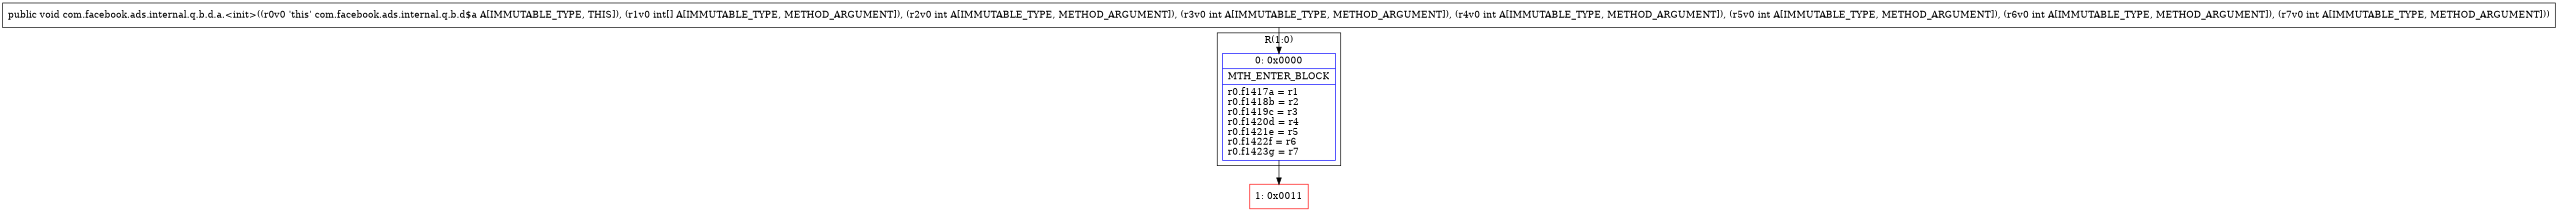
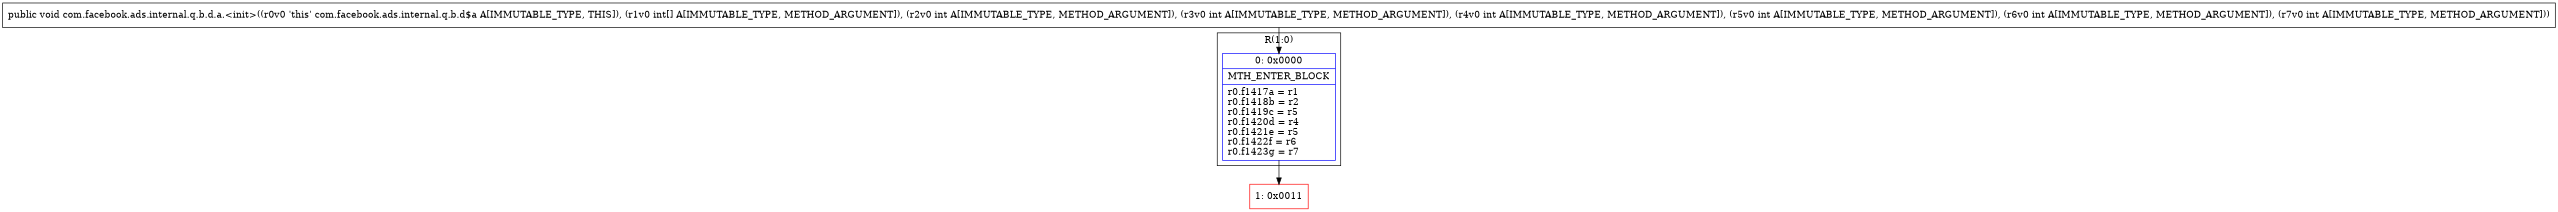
(1263, 112) -> (1263, 112)
